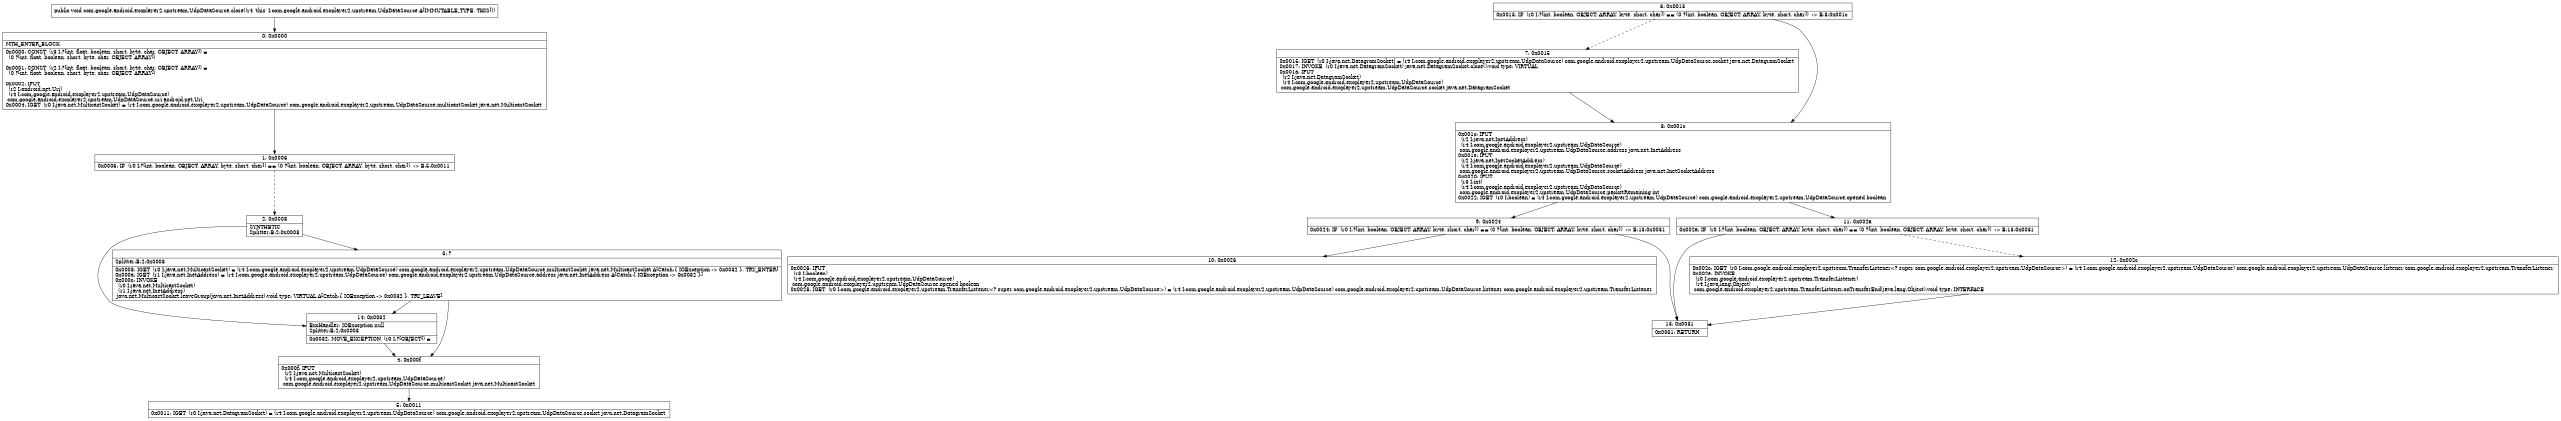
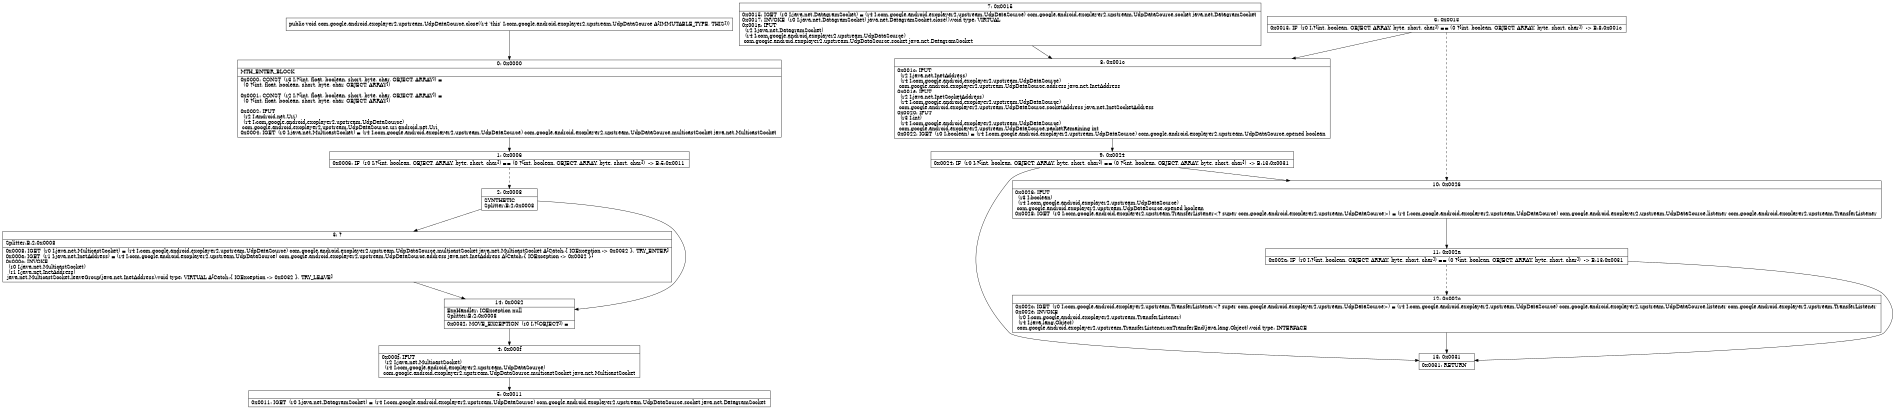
(1622, 34) -> (1447, 105)
(1810, 210) -> (1447, 232)
(445, 329) -> none
